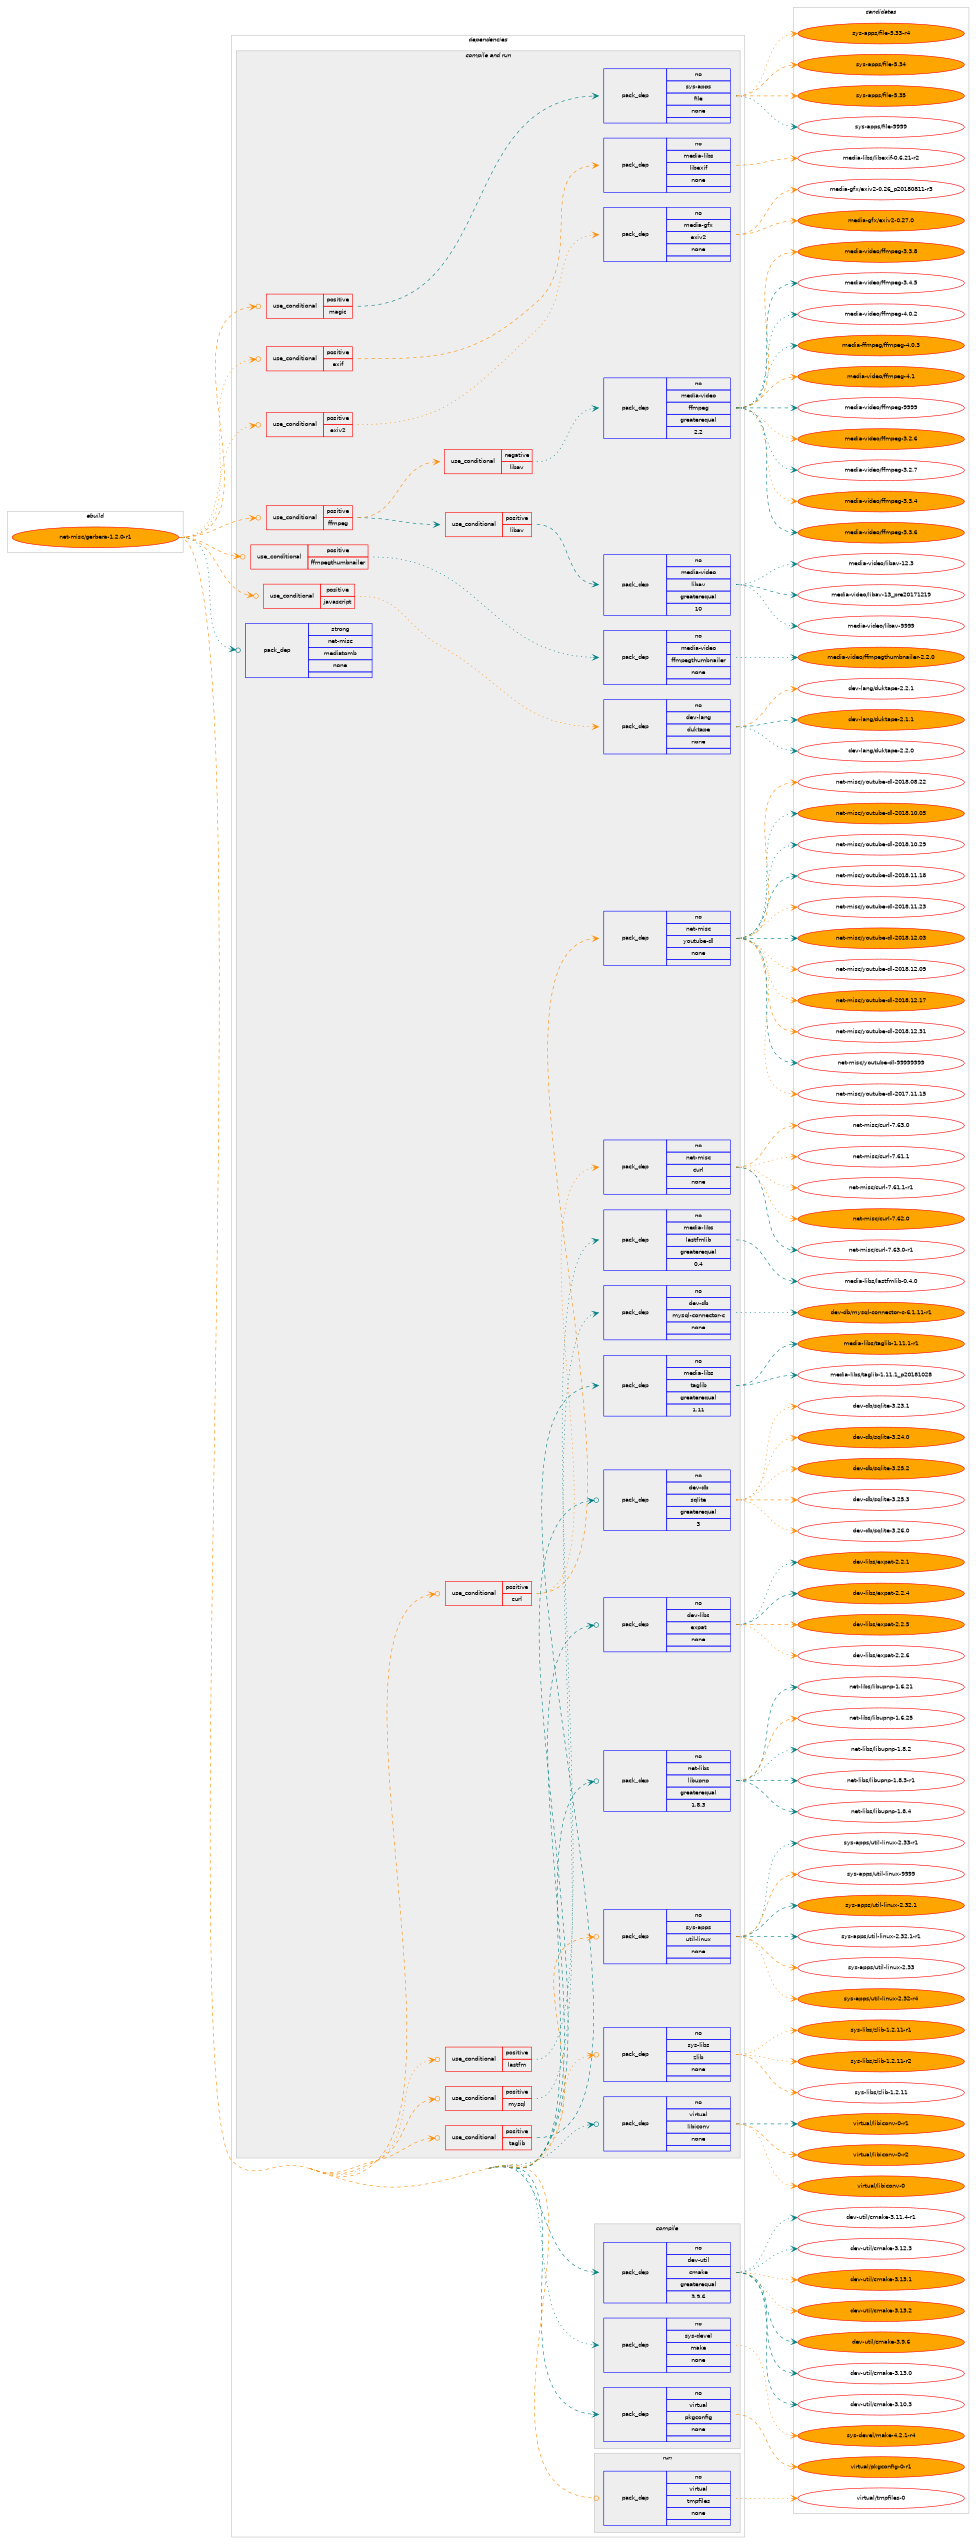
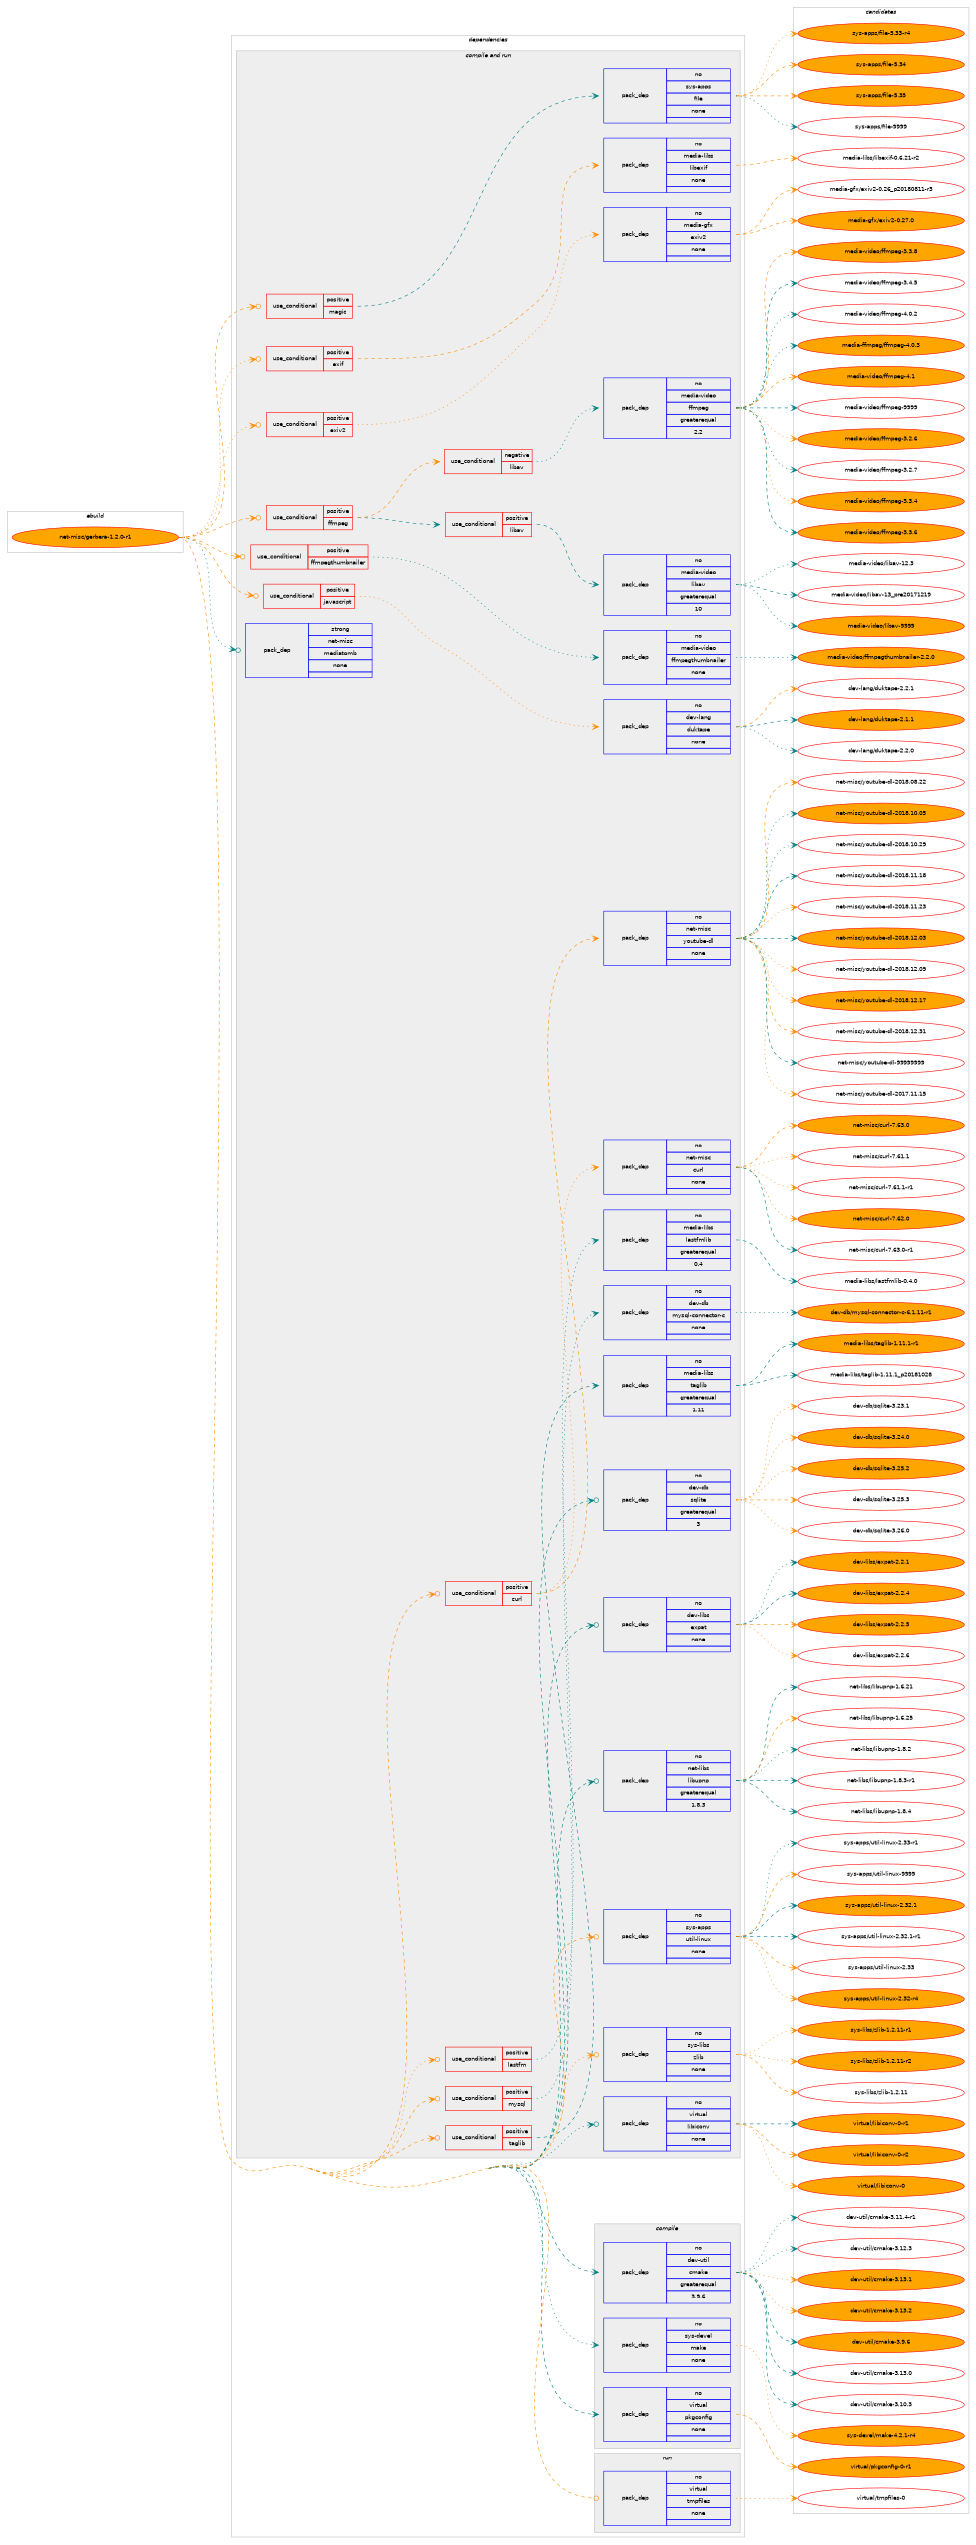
(881, 626) -> (881, 626)
(881, 1126) -> (881, 1126)
